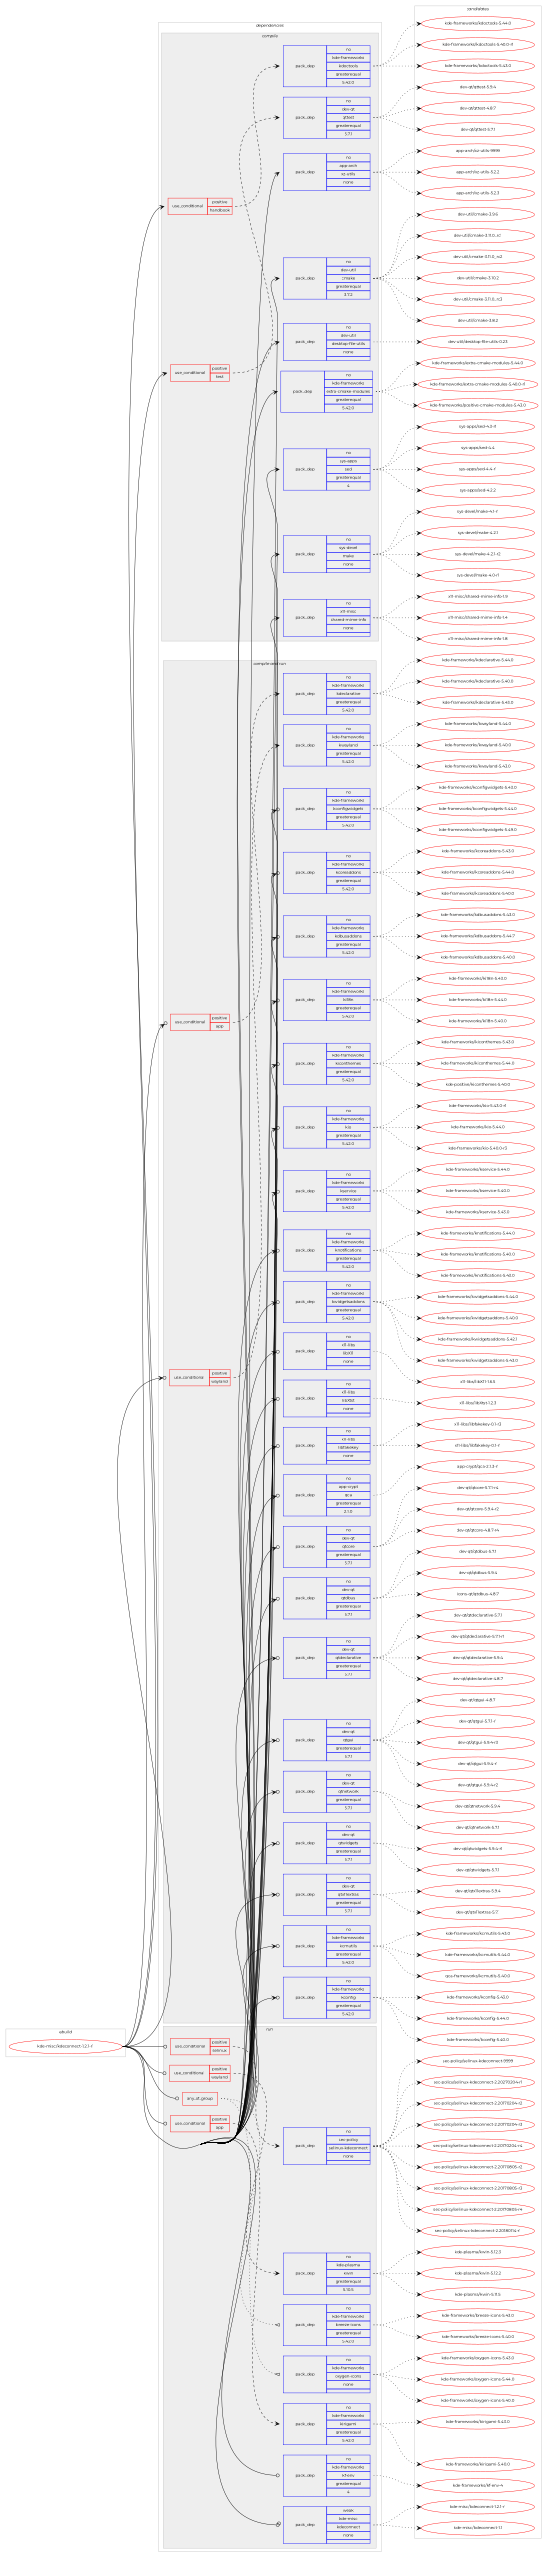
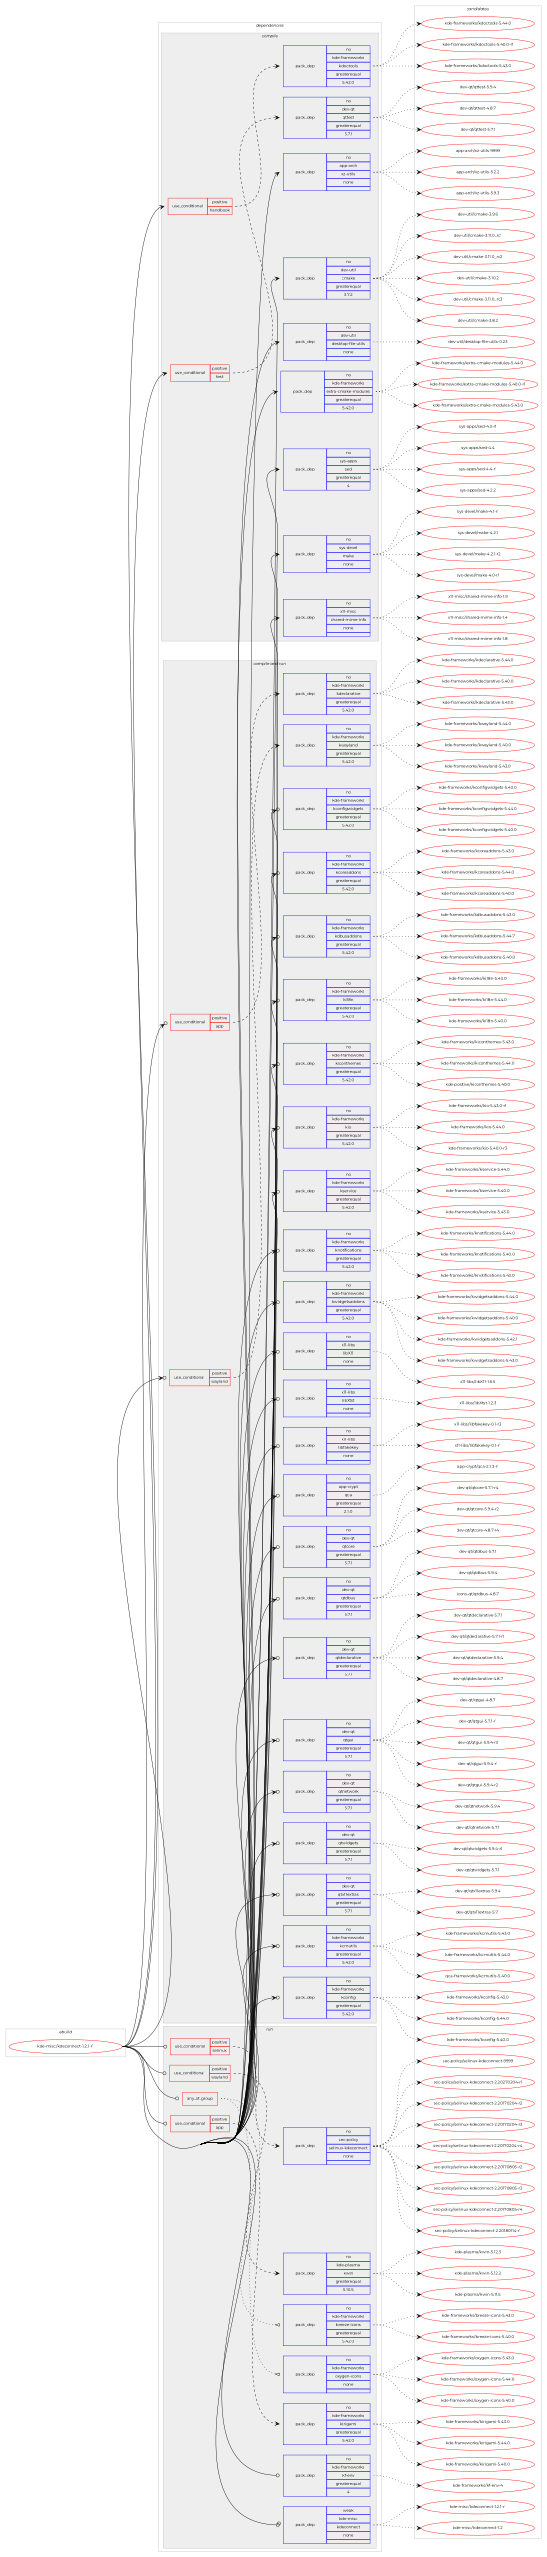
(478, 193) -> (478, 193)
(478, 406) -> (478, 406)
(478, 830) -> (478, 830)
none -> (478, 2443)
(478, 2528) -> (478, 2528)
